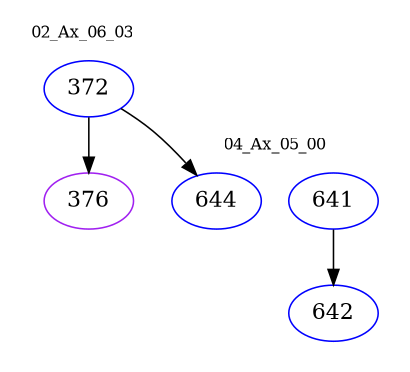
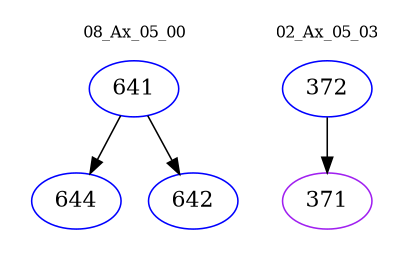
(83, 34) -> (327, 34)
(170, 146) -> (109, 138)
(275, 146) -> (135, 34)
(89, 201) -> (327, 201)
